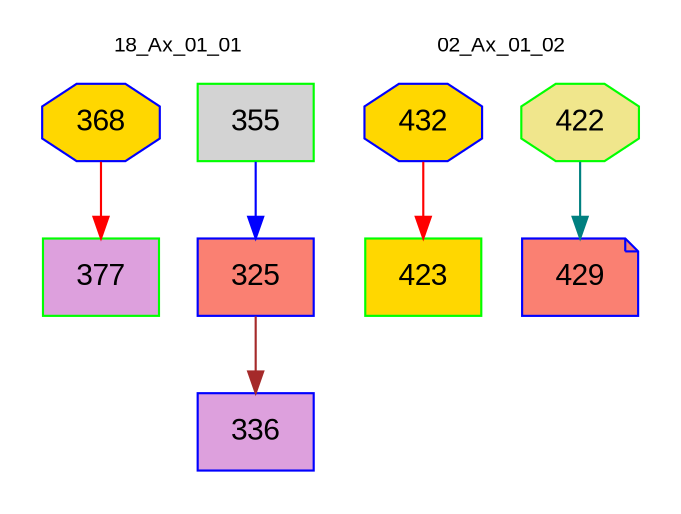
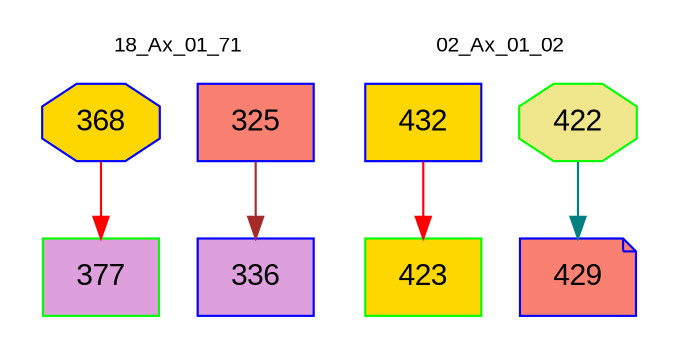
(178, 46) -> (178, 46)
(256, 122) -> none
(423, 122) -> (423, 122)
